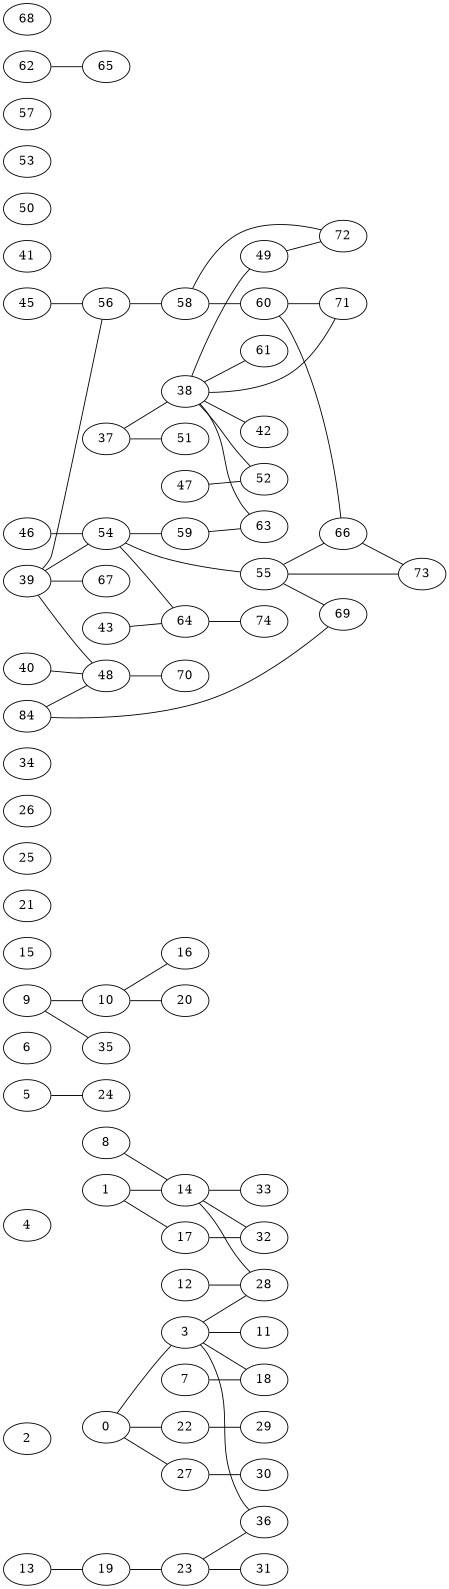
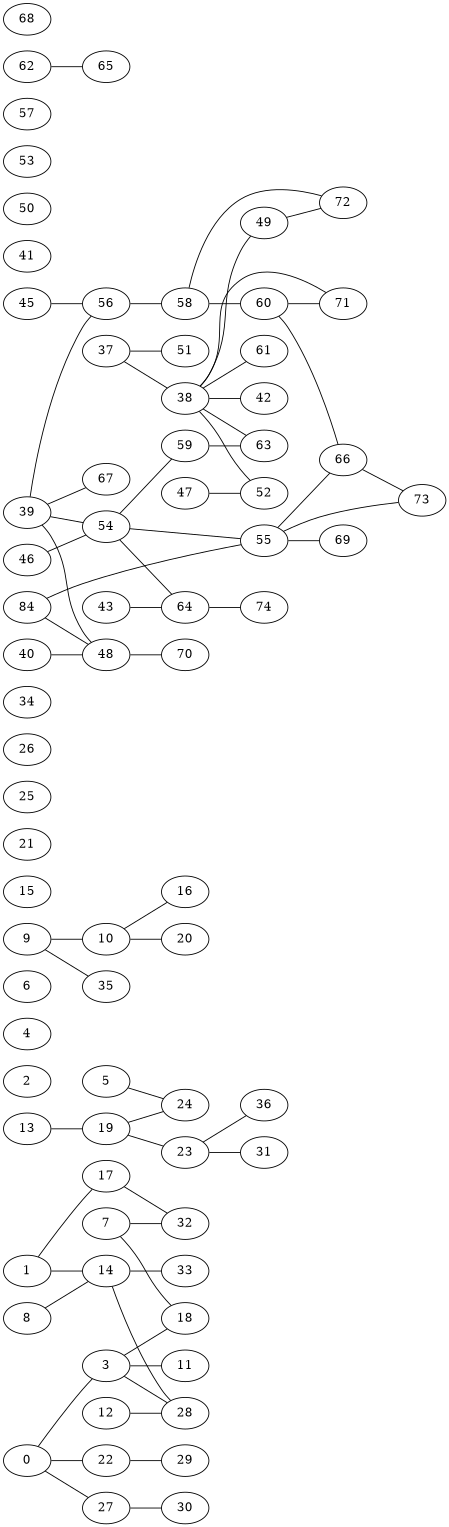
(200, 702) -> (137, 568)
none -> (146, 1117)
(225, 1214) -> (146, 1224)
(224, 1418) -> none
